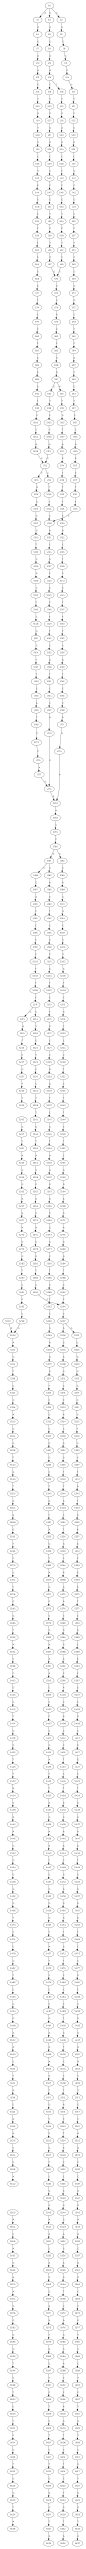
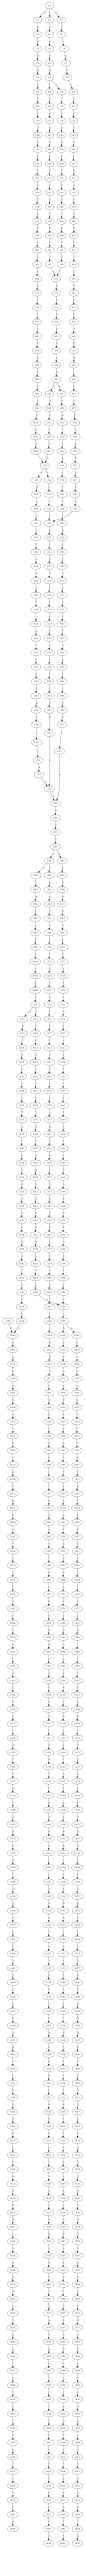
none -> (22, 1112)
none -> (13, 2198)
